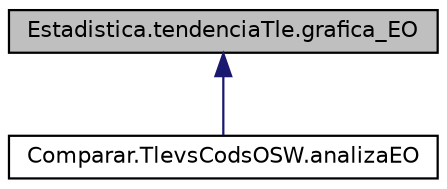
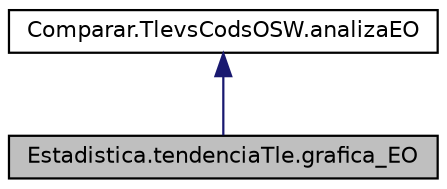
(223, 106) -> (223, 106)
